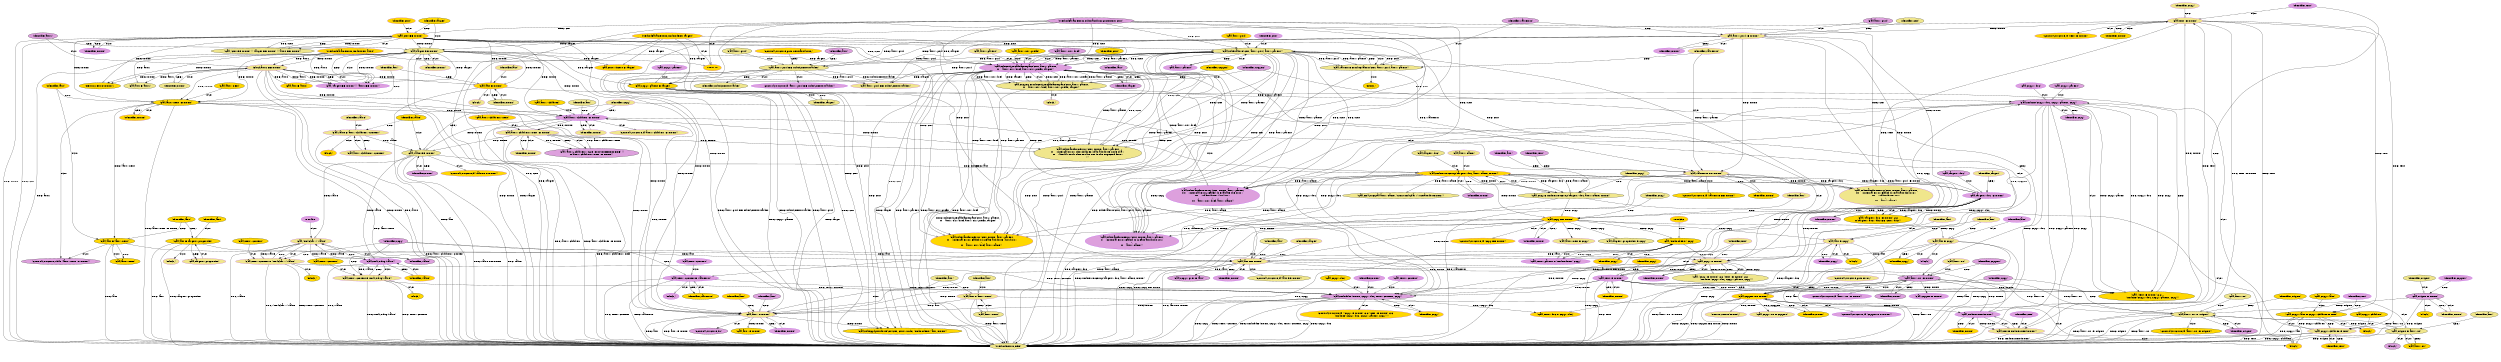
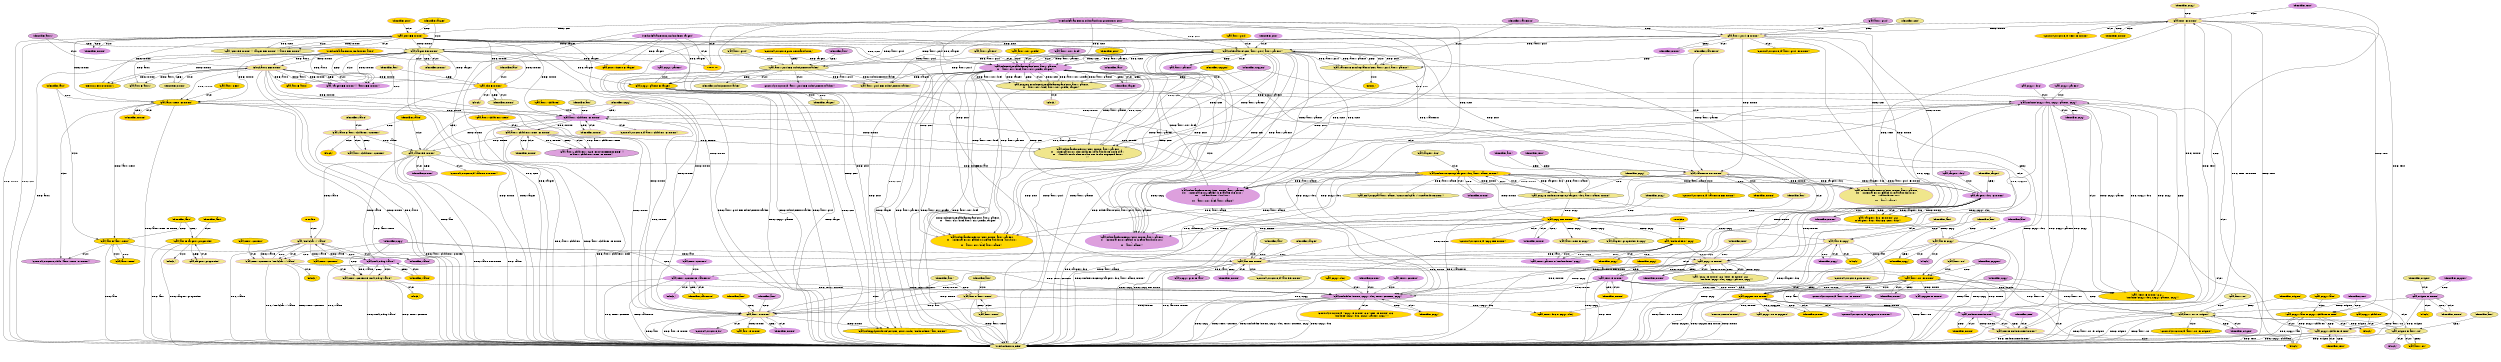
(667, 36) -> (667, 36)
(323, 43) -> (323, 43)
none -> (1506, 43)
none -> (1784, 51)
(533, 60) -> (1275, 107)
(491, 86) -> (491, 86)
(1464, 153) -> none
(310, 219) -> (310, 219)
(716, 253) -> none
(1919, 278) -> (1919, 278)
